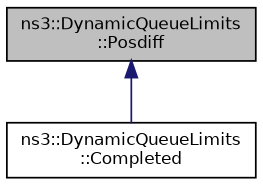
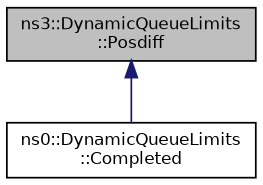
(131, 150) -> (131, 150)
